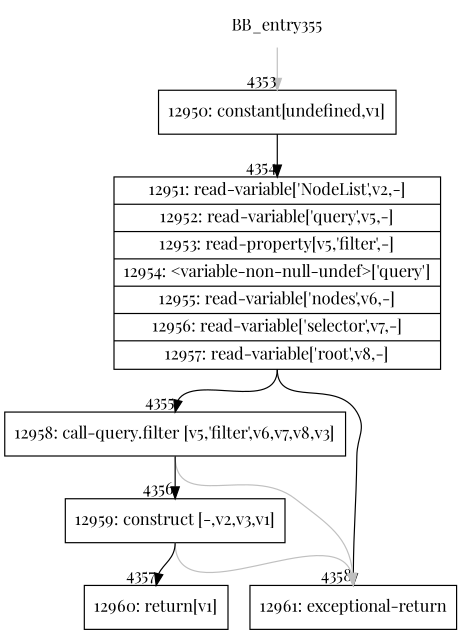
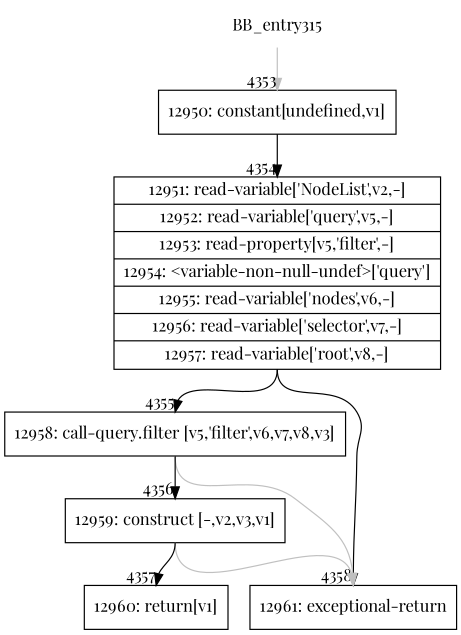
(277, 26) -> (277, 26)
